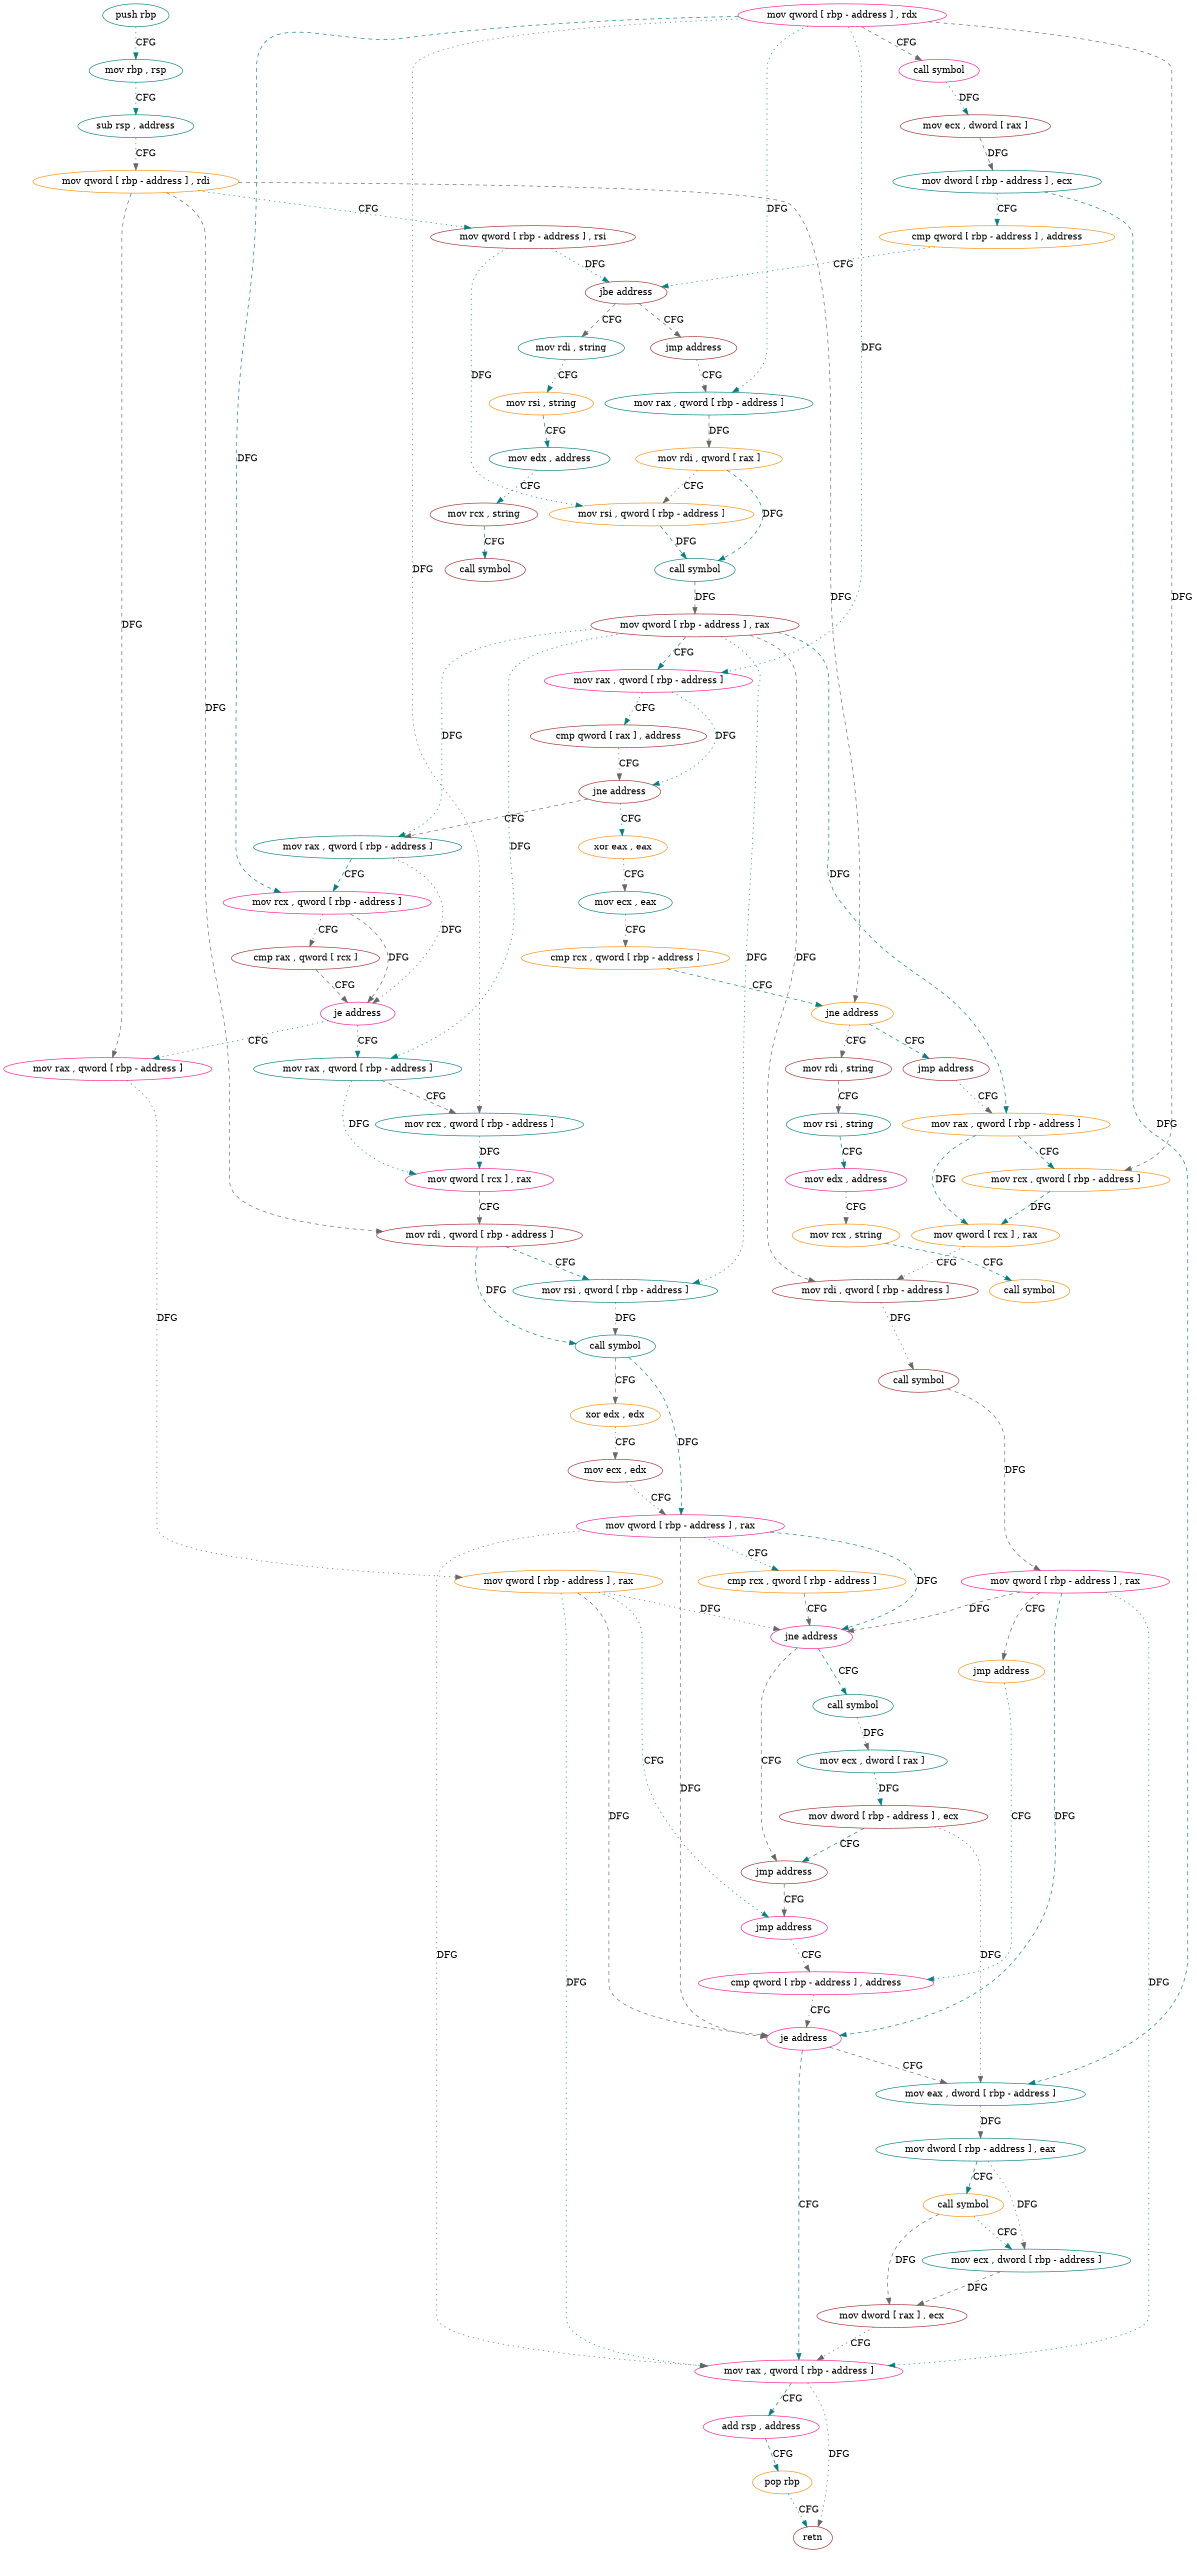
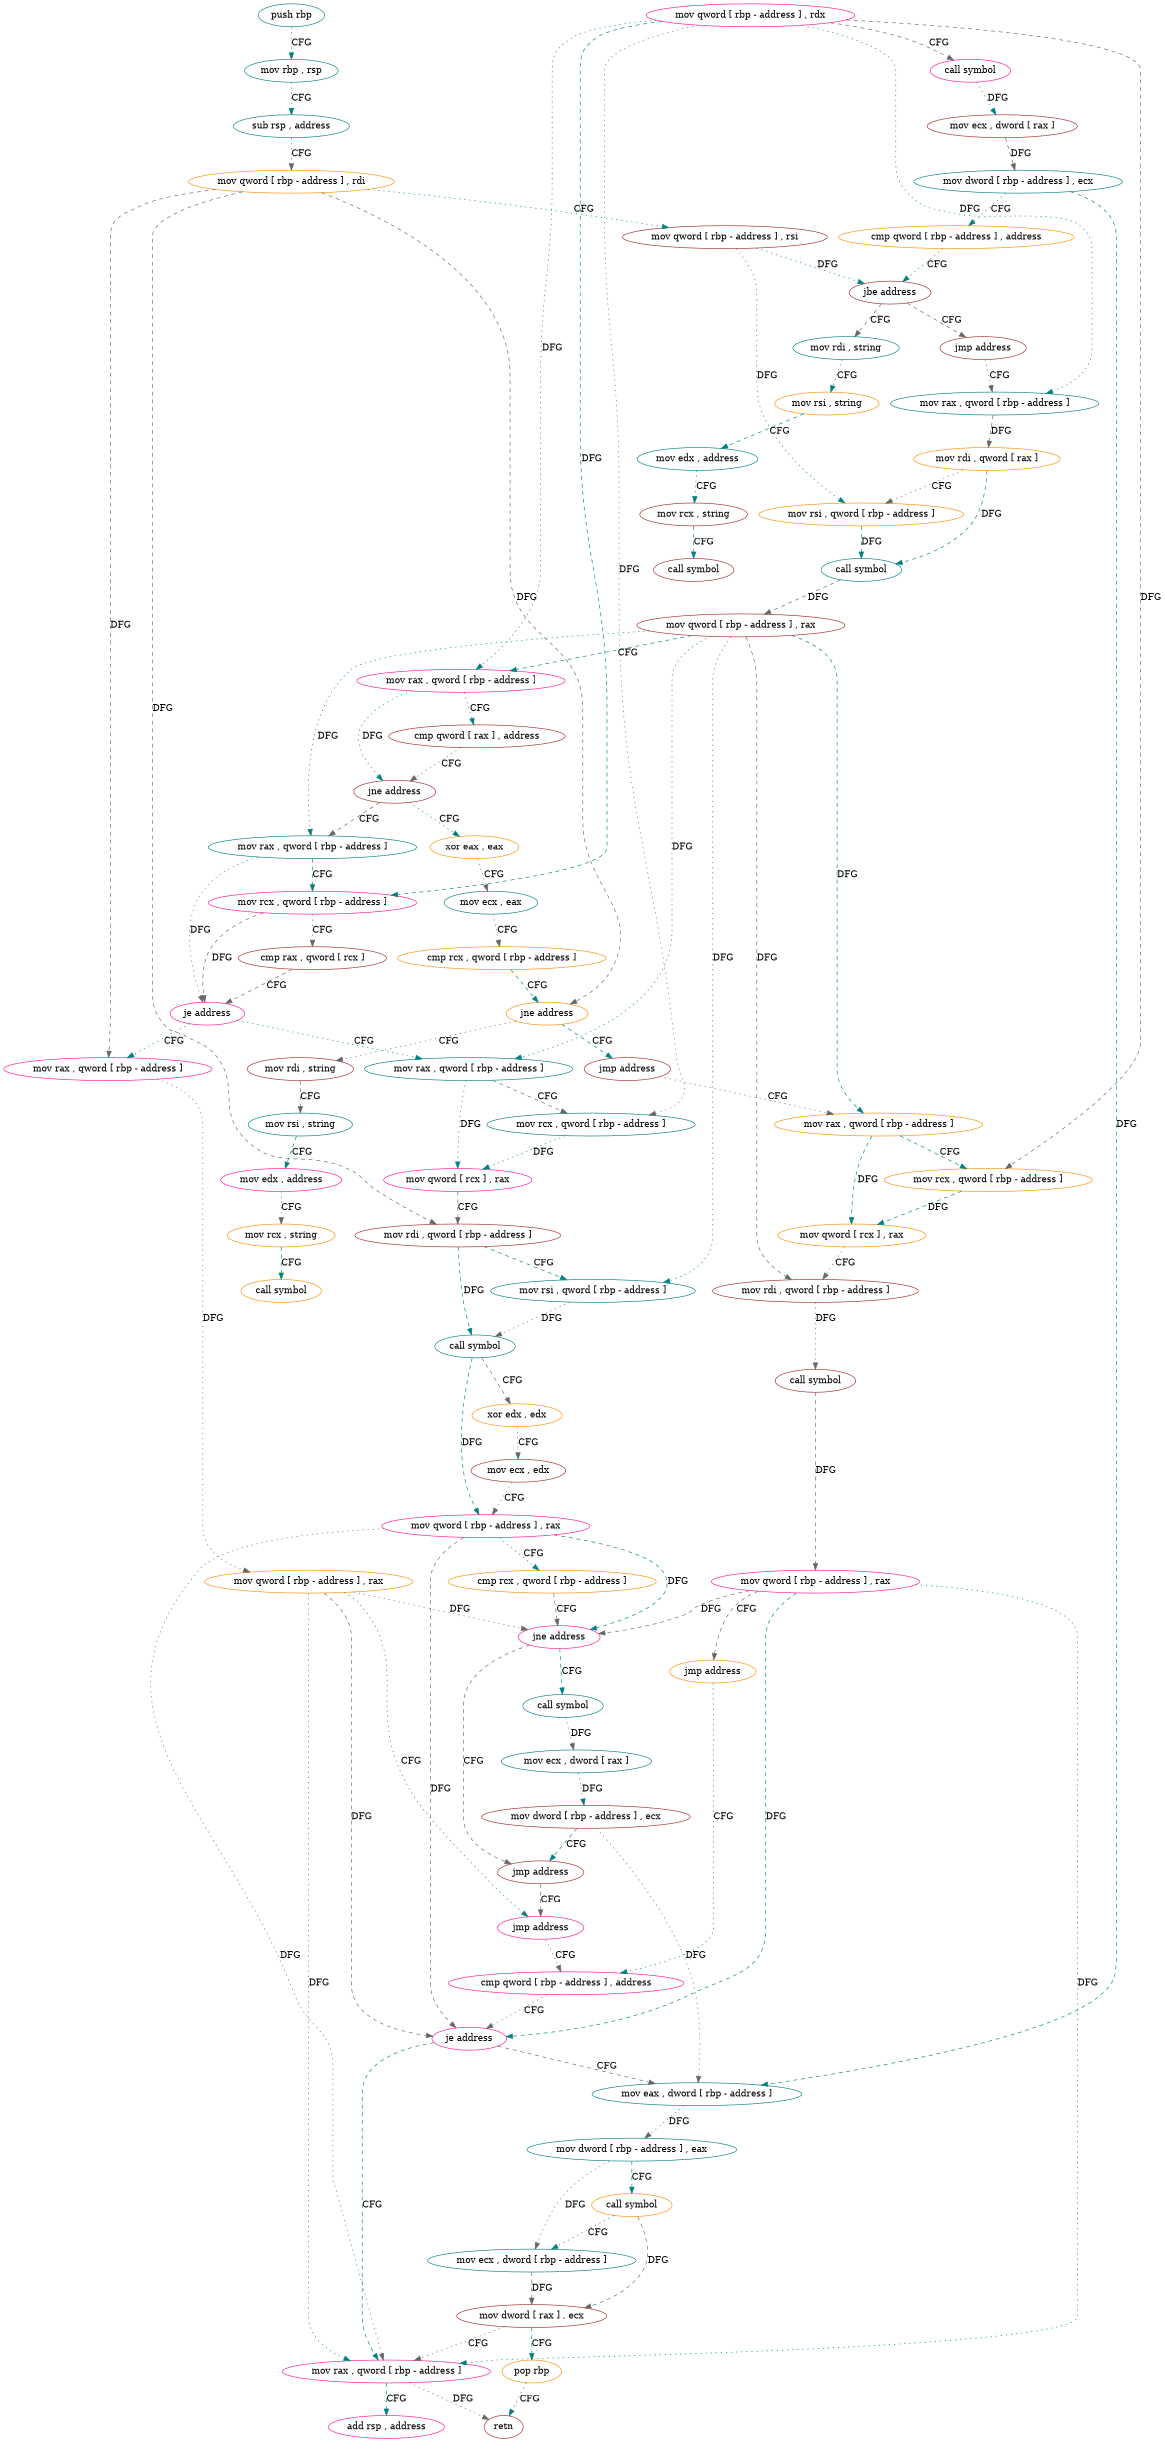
(771, 2452) -> (532, 2341)
